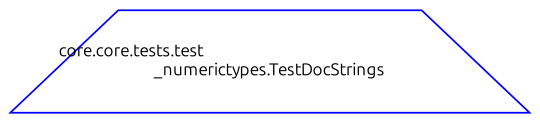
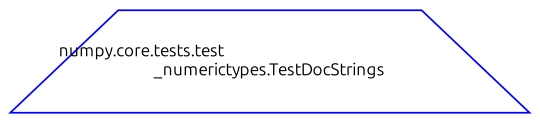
(270, 62) -> (270, 62)
